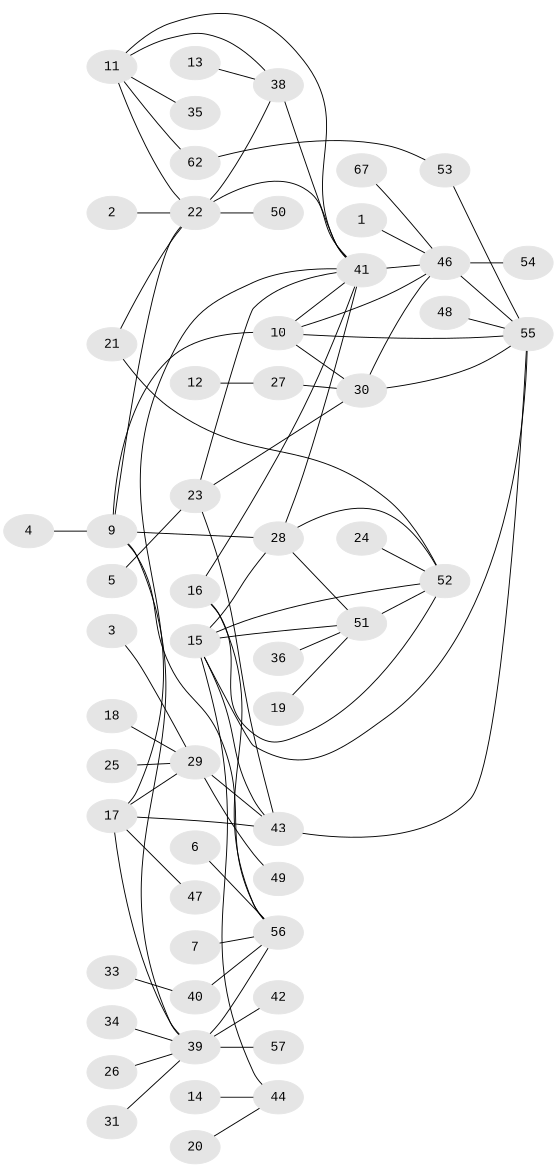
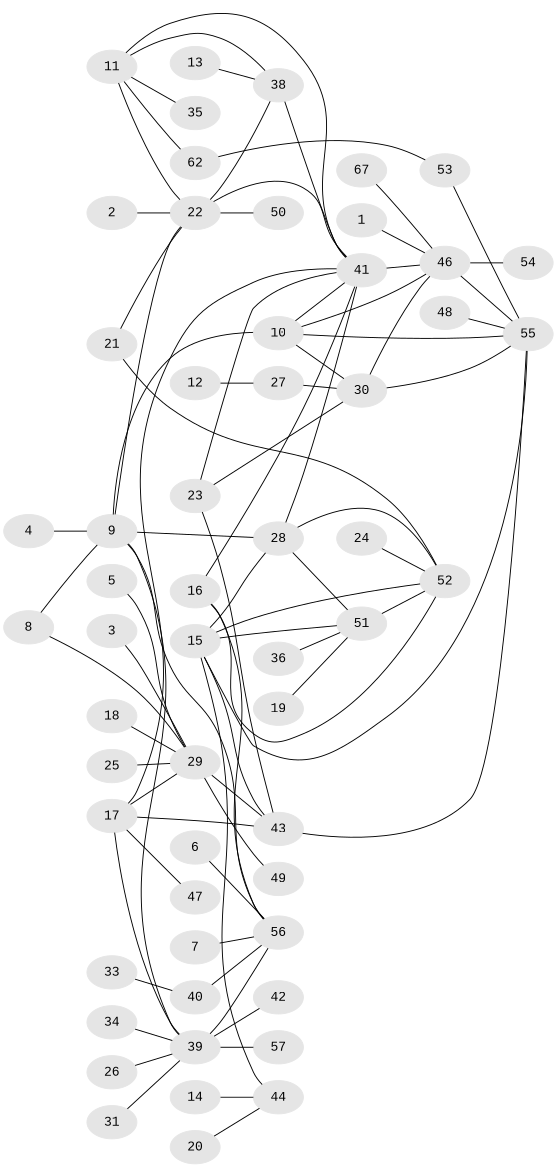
(154, 539) -> (157, 670)
none -> (29, 627)
